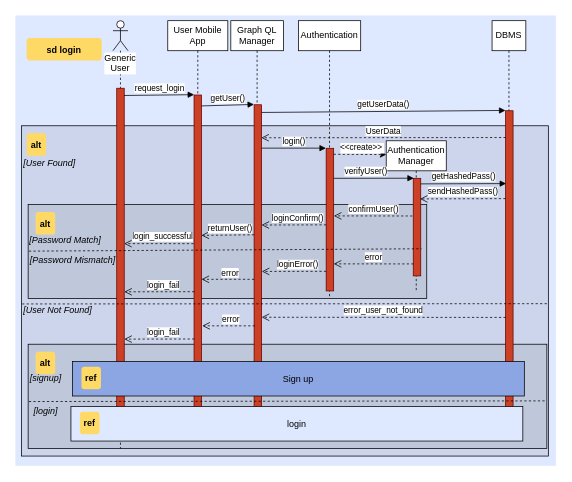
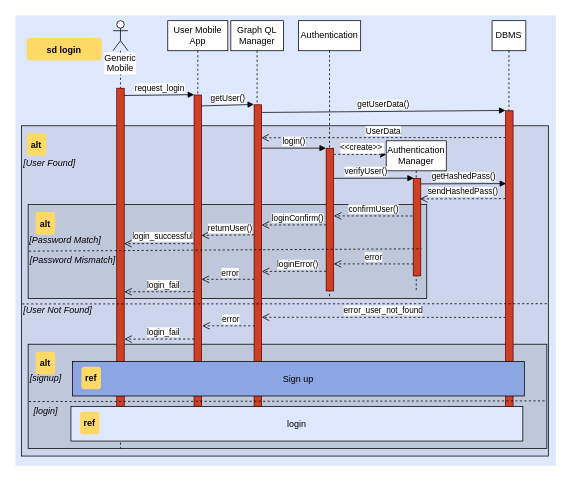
(120, 80) -> (120, 80)
